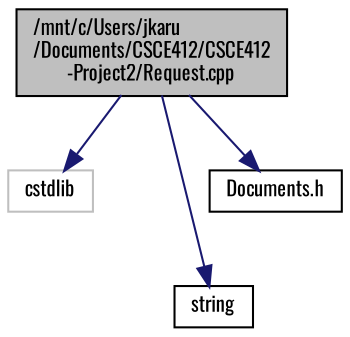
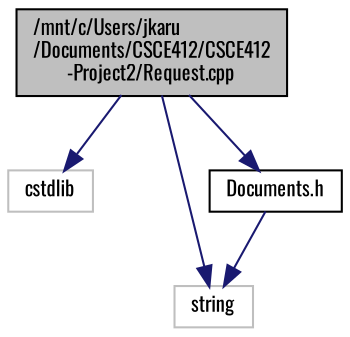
none -> (250, 240)
(214, 307) -> (214, 307)
